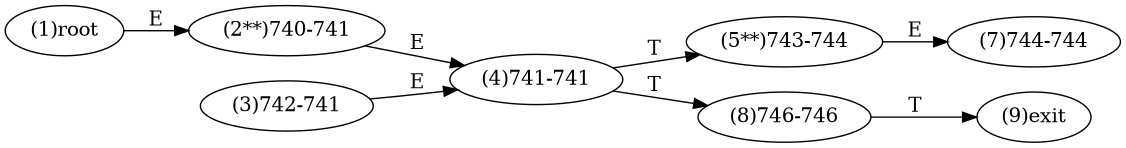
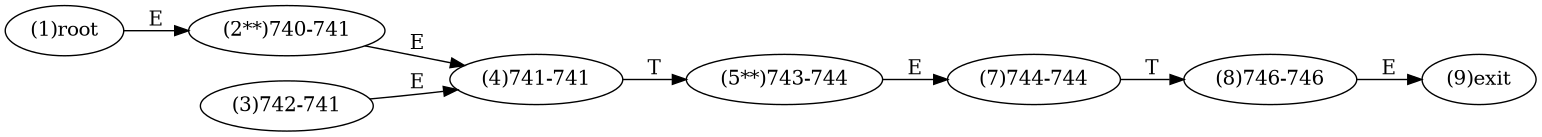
(654, 97) -> (1145, 79)
(915, 107) -> (1389, 69)
